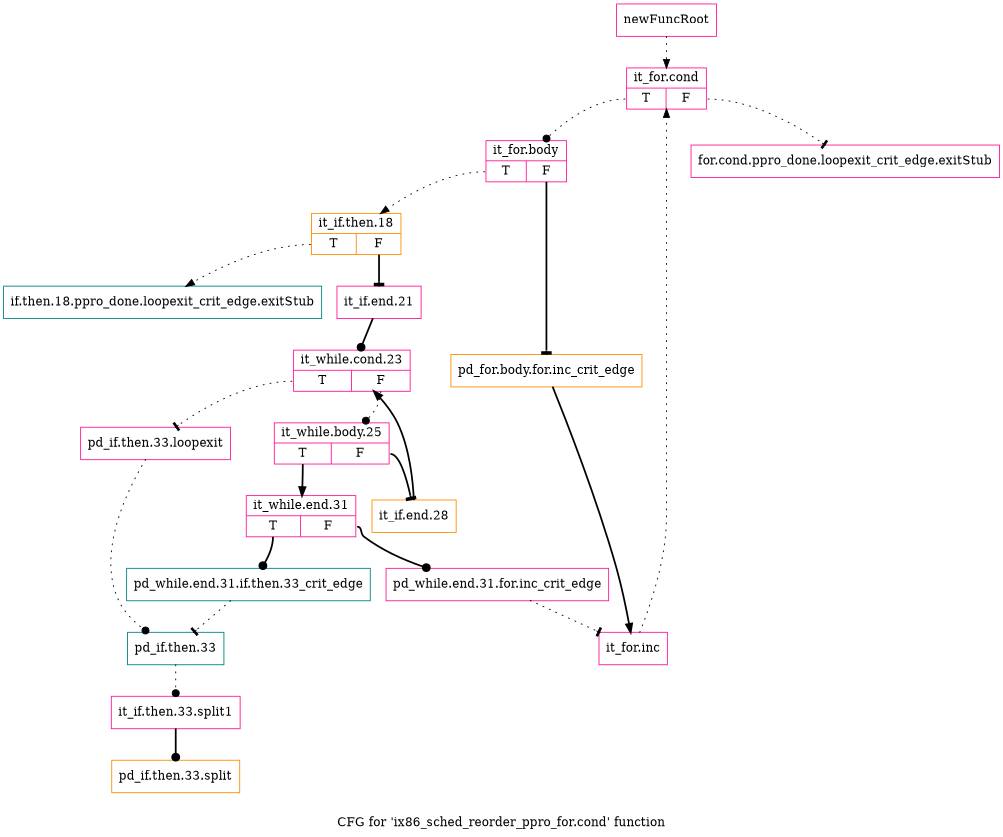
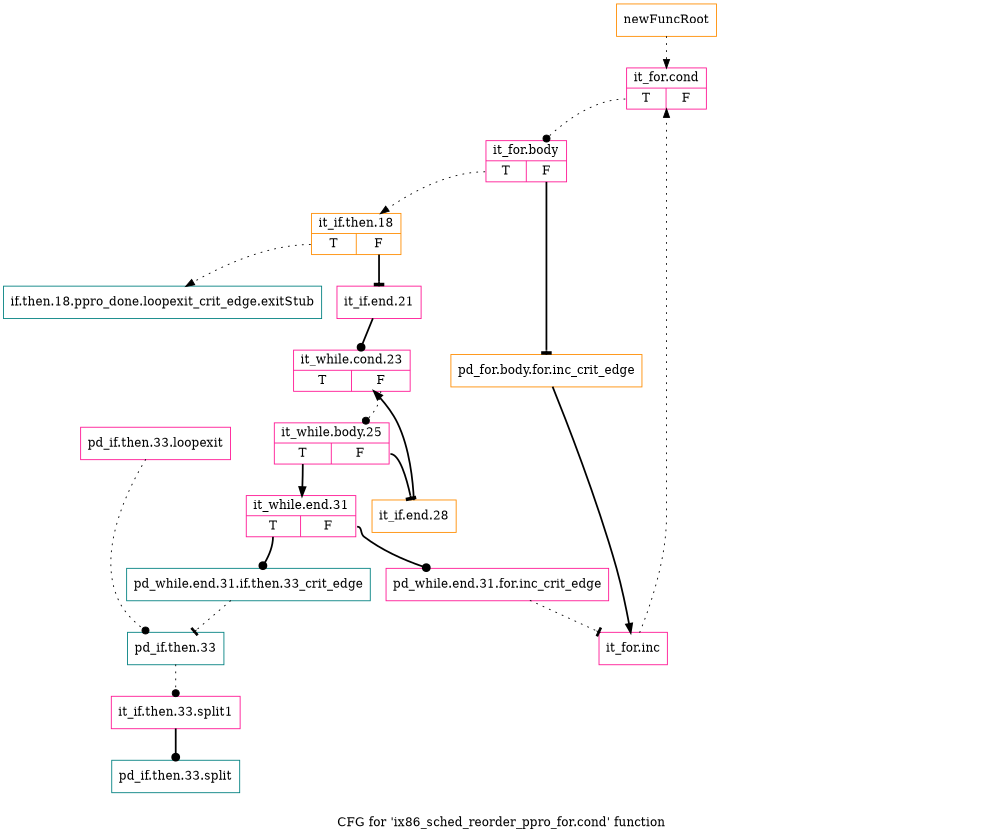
(666, 20) -> (666, 20)
(845, 161) -> none
(232, 395) -> none
(176, 776) -> (176, 776)
